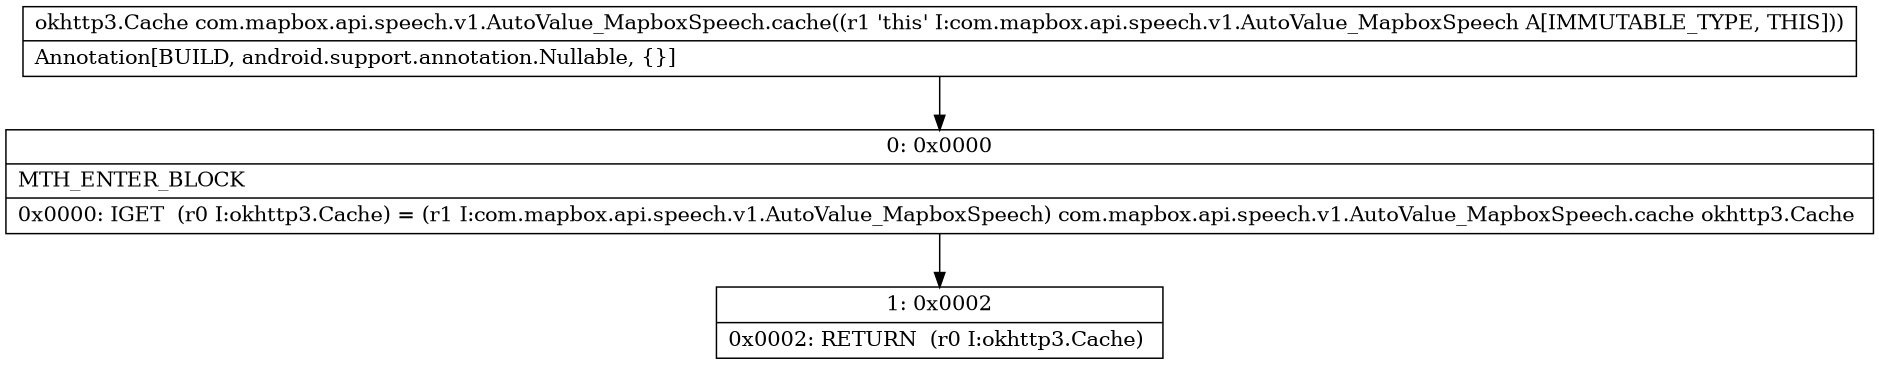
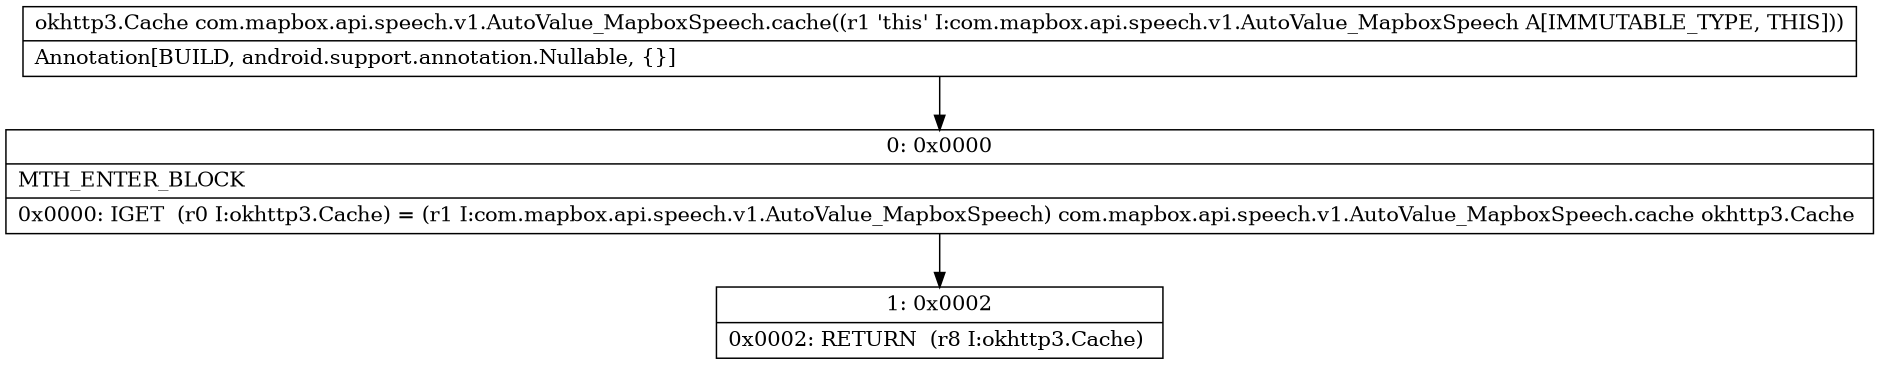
(940, 340) -> (940, 340)
